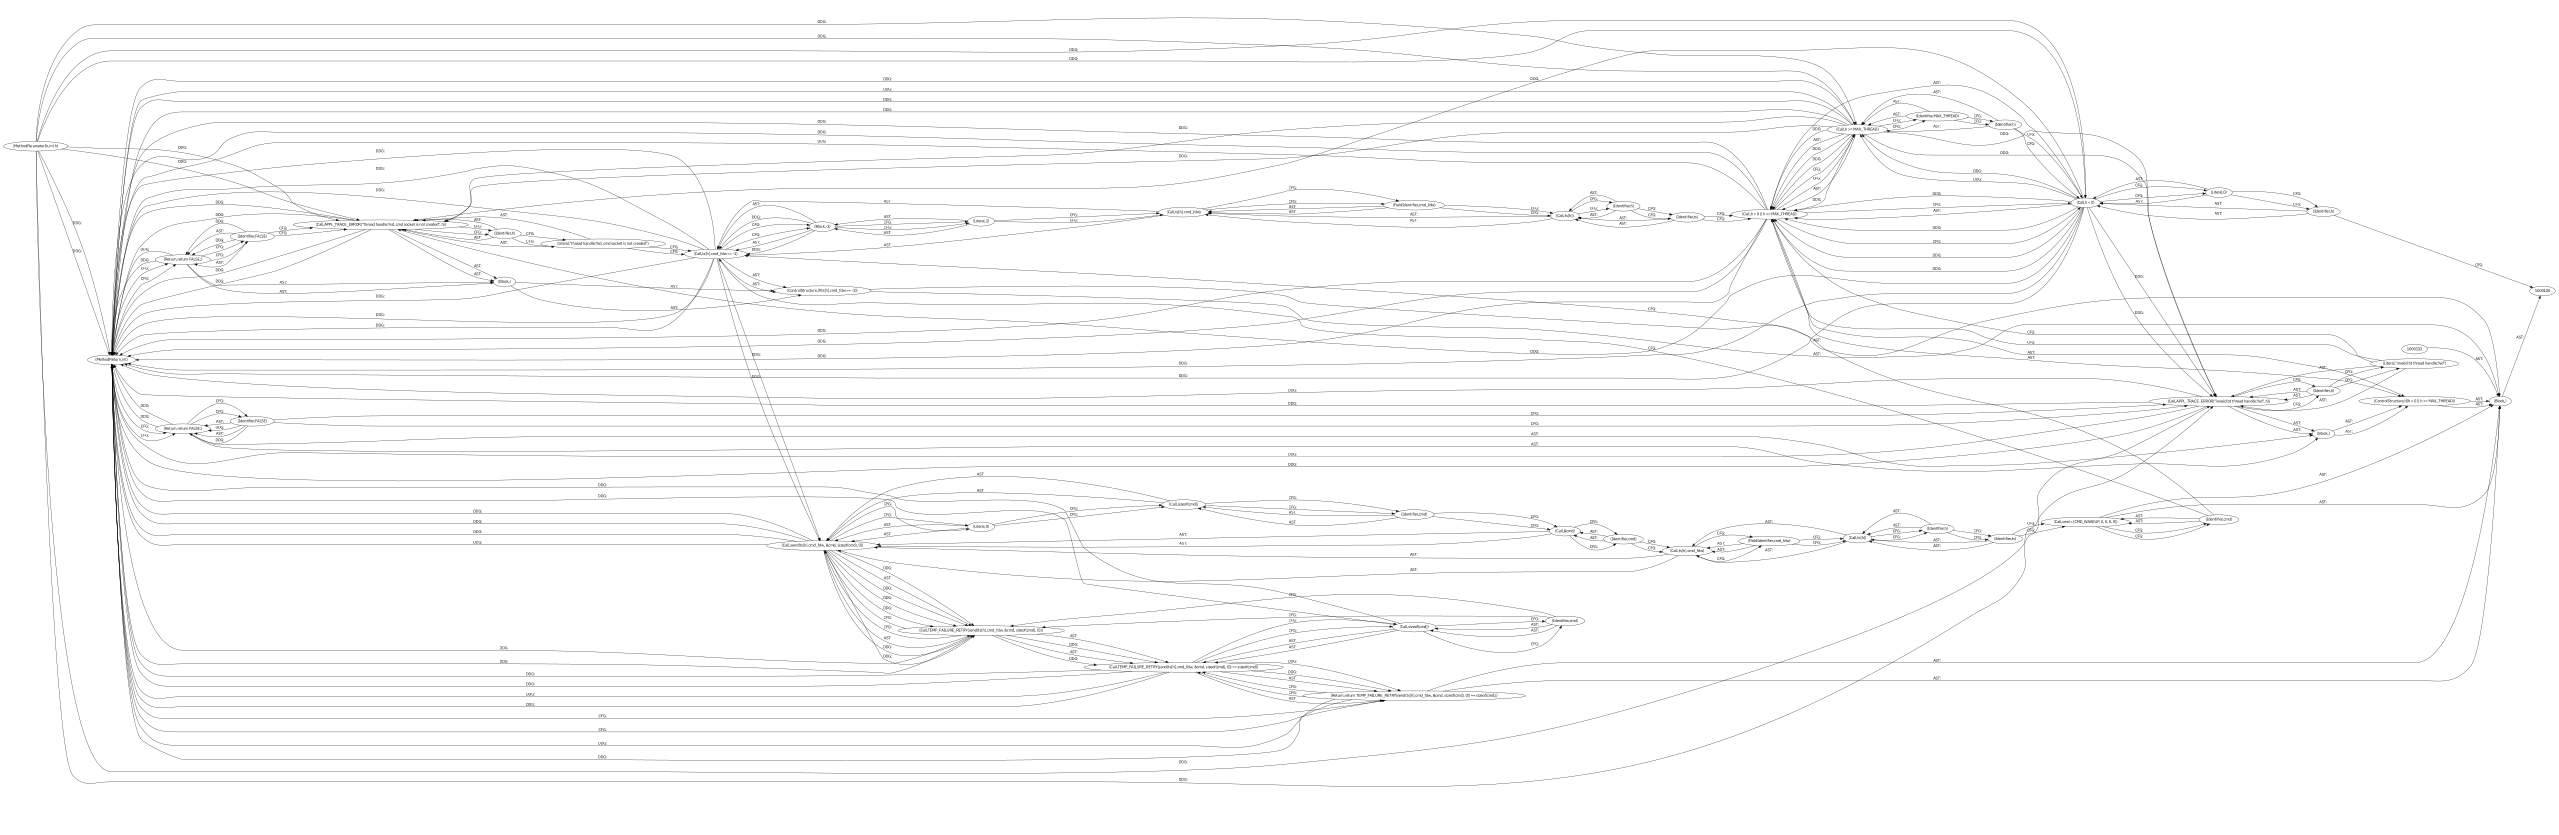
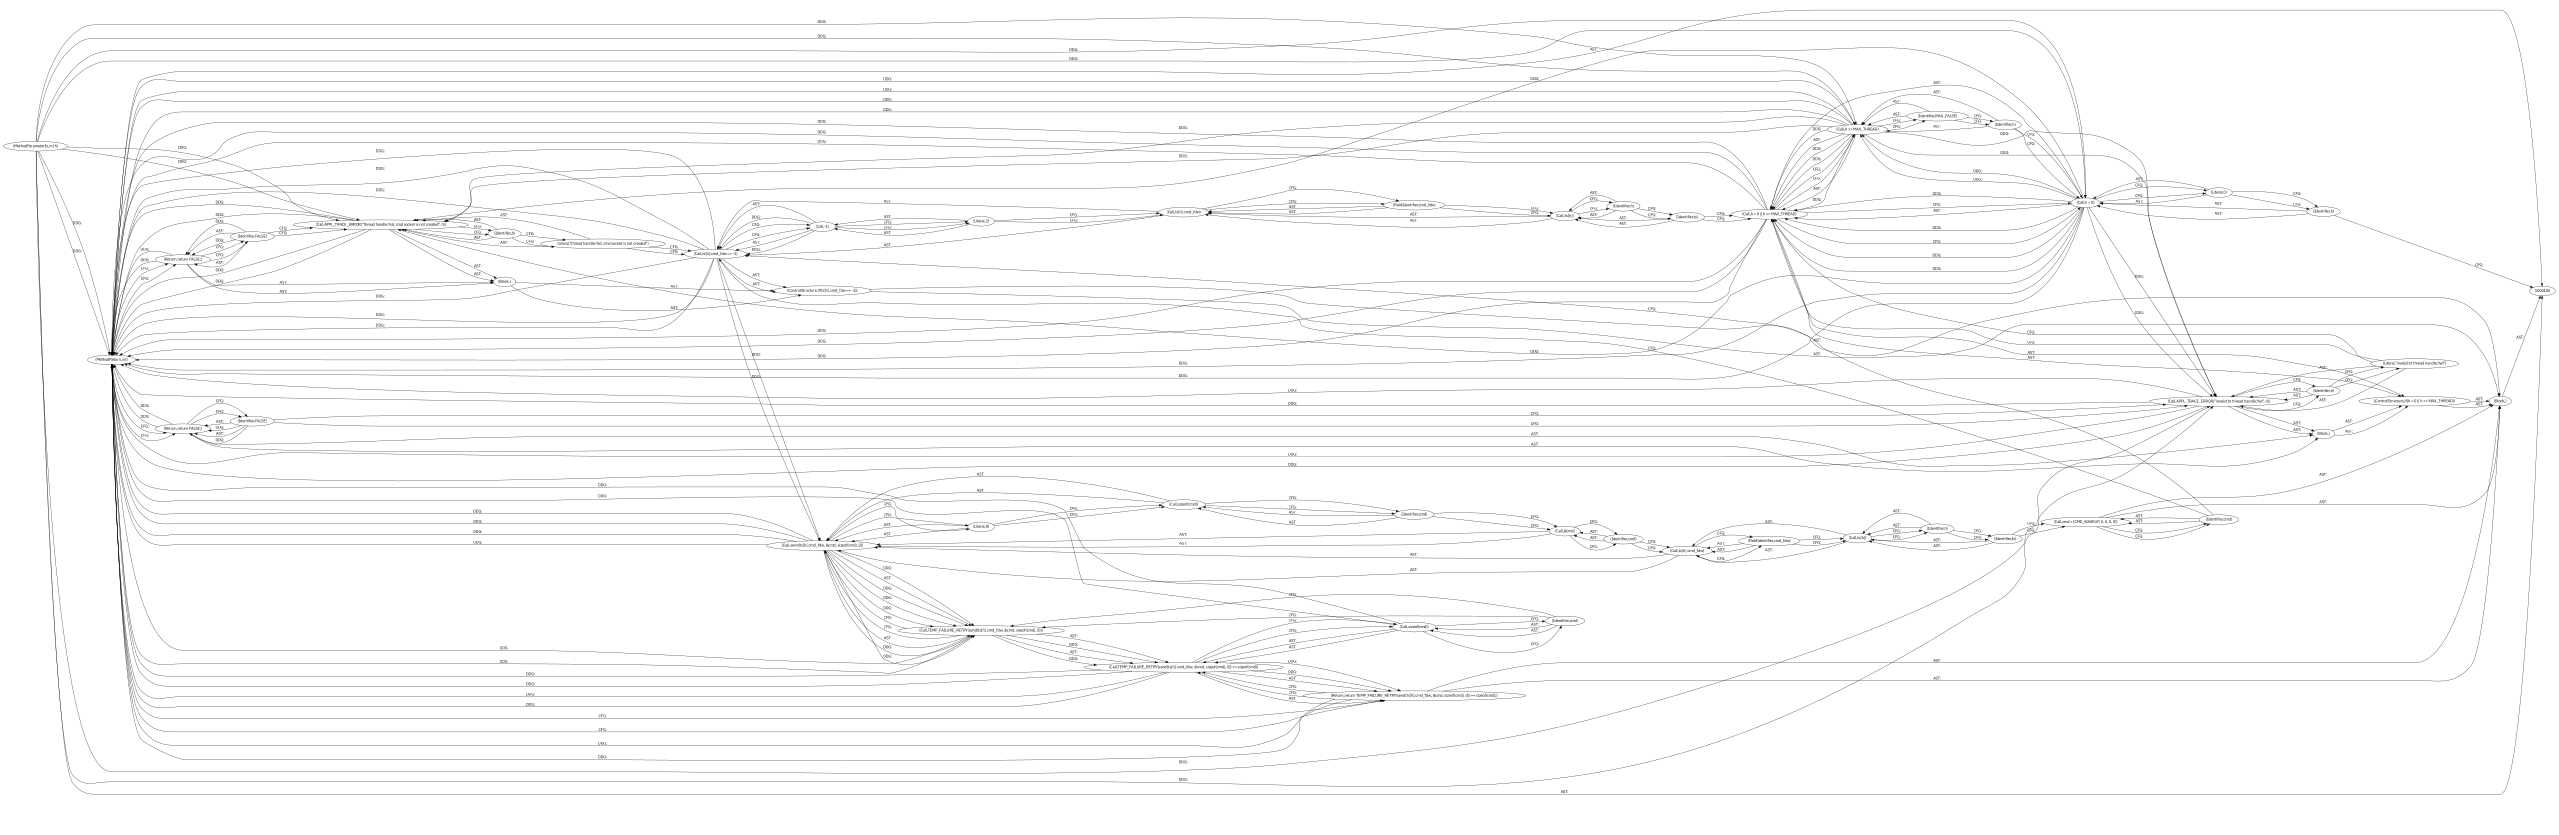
none -> (1325, 74)
(1937, 116) -> (1937, 116)
(822, 227) -> (822, 227)
(2415, 349) -> none
none -> (1218, 794)
